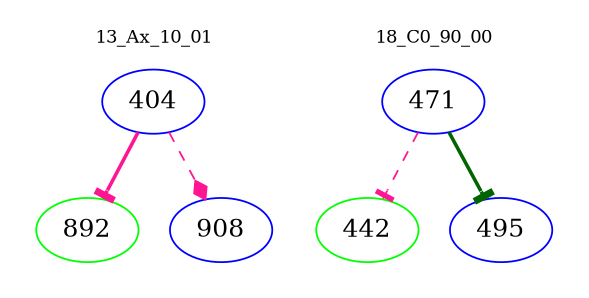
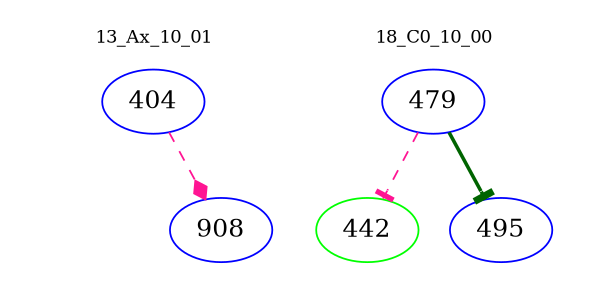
(434, 38) -> (434, 38)
(433, 102) -> (433, 102)
(87, 230) -> none
